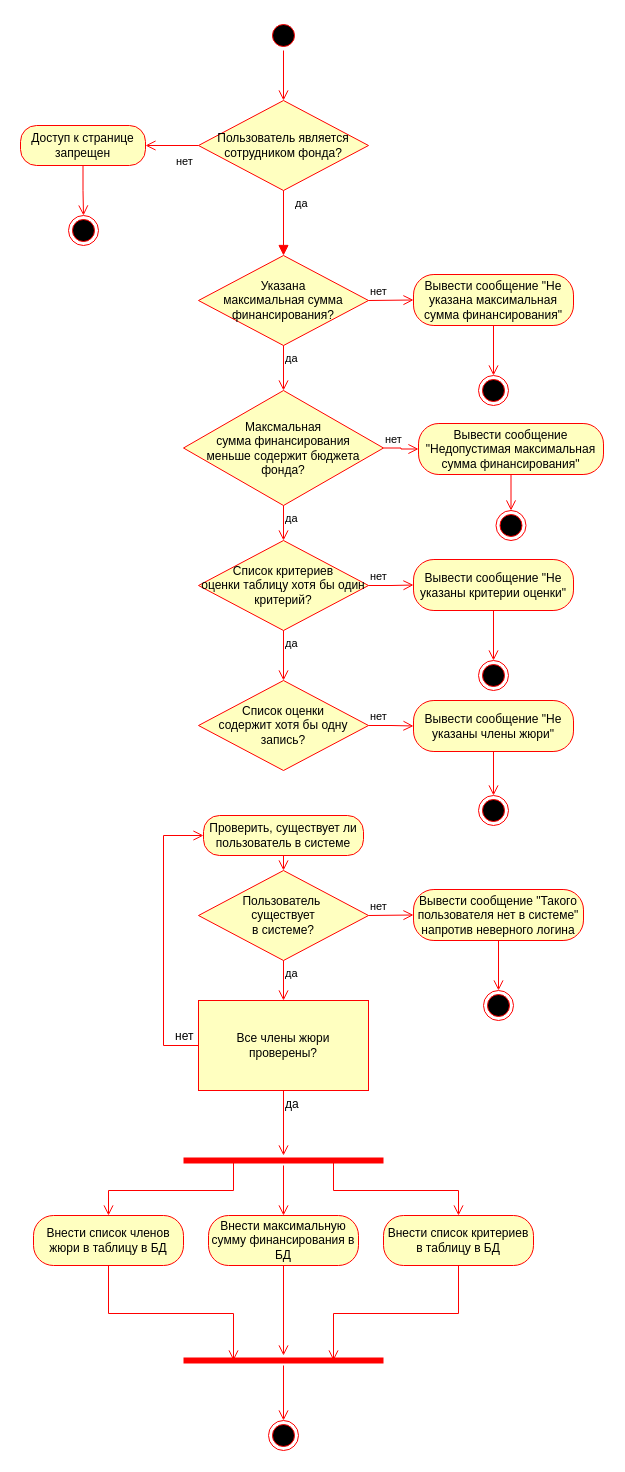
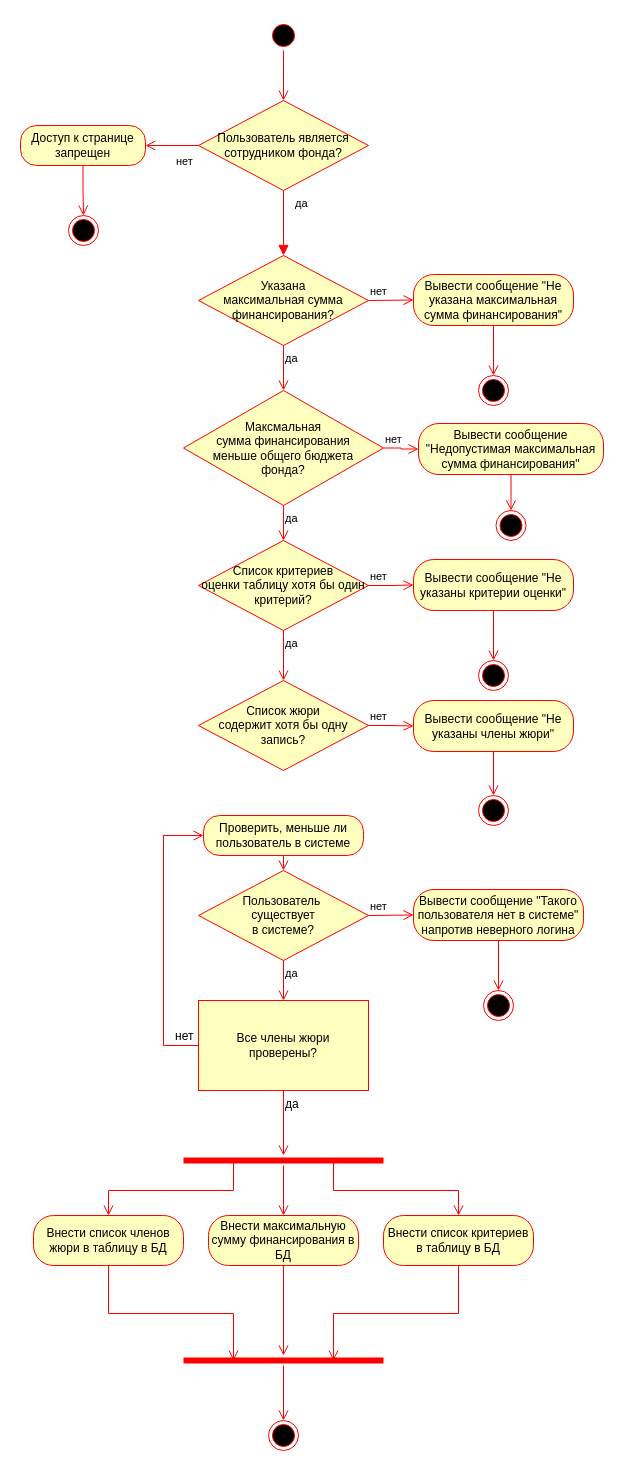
(284, 449) -> (284, 449)
(284, 726) -> (284, 726)
(284, 836) -> (284, 836)
